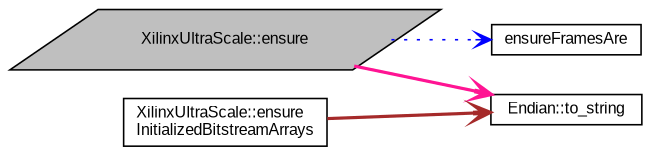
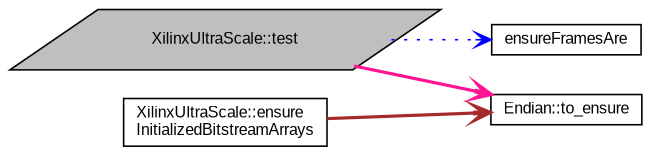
(225, 40) -> (225, 40)
(566, 110) -> (566, 110)
